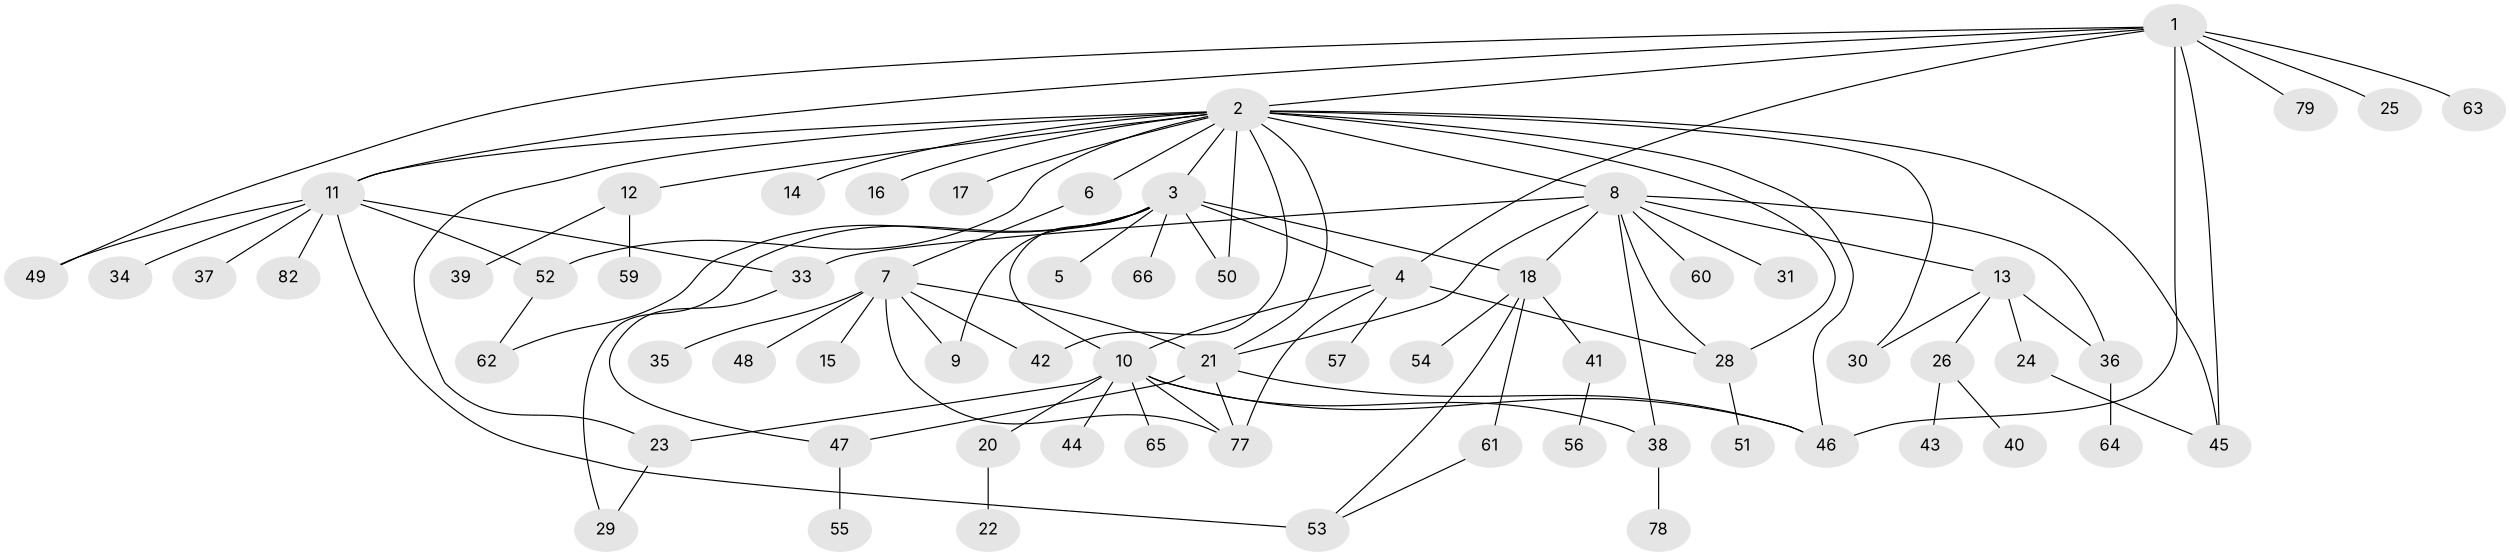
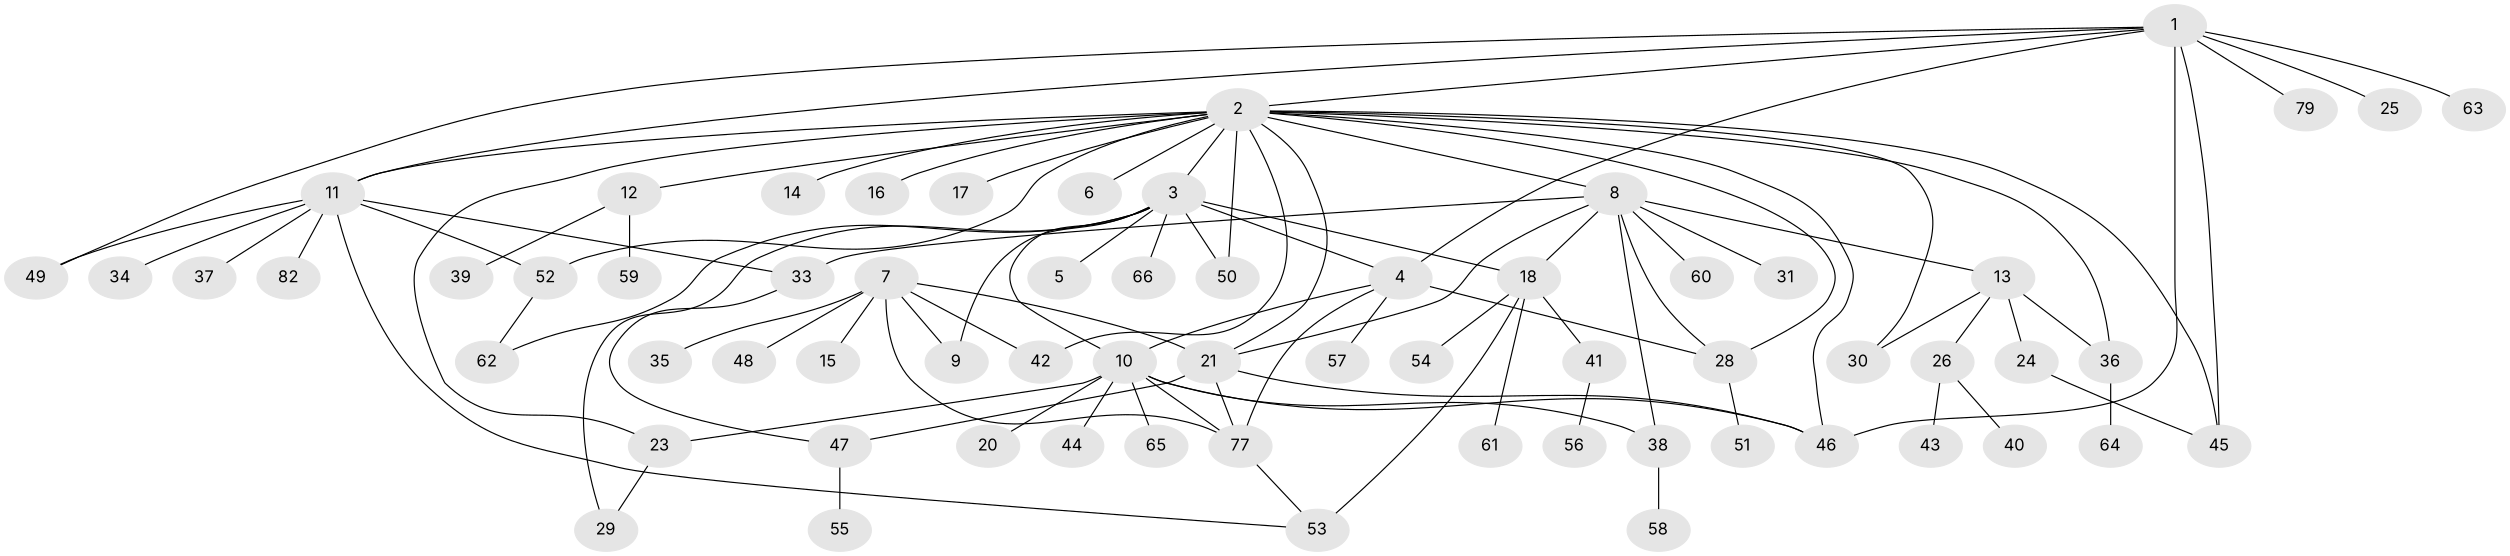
(1901, 218) -> (1918, 168)
(1022, 223) -> none
(1404, 488) -> (1279, 488)
(988, 530) -> none
(1659, 530) -> (1659, 530)
